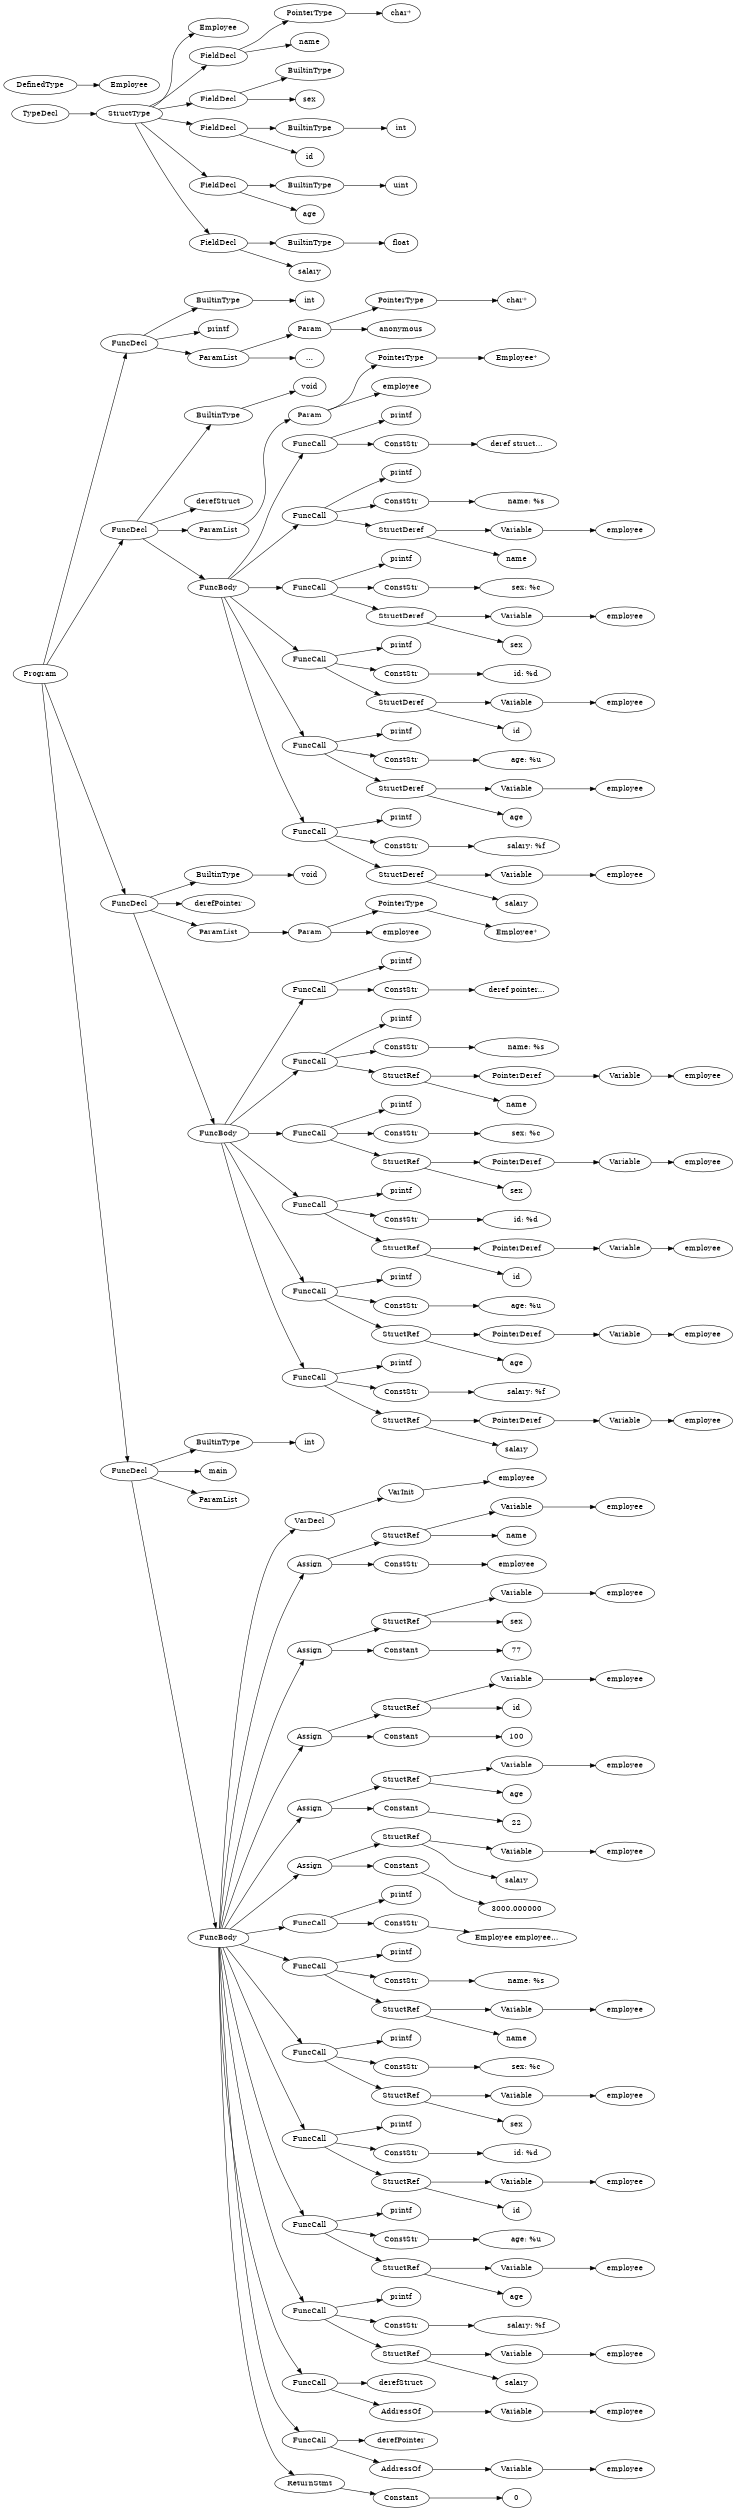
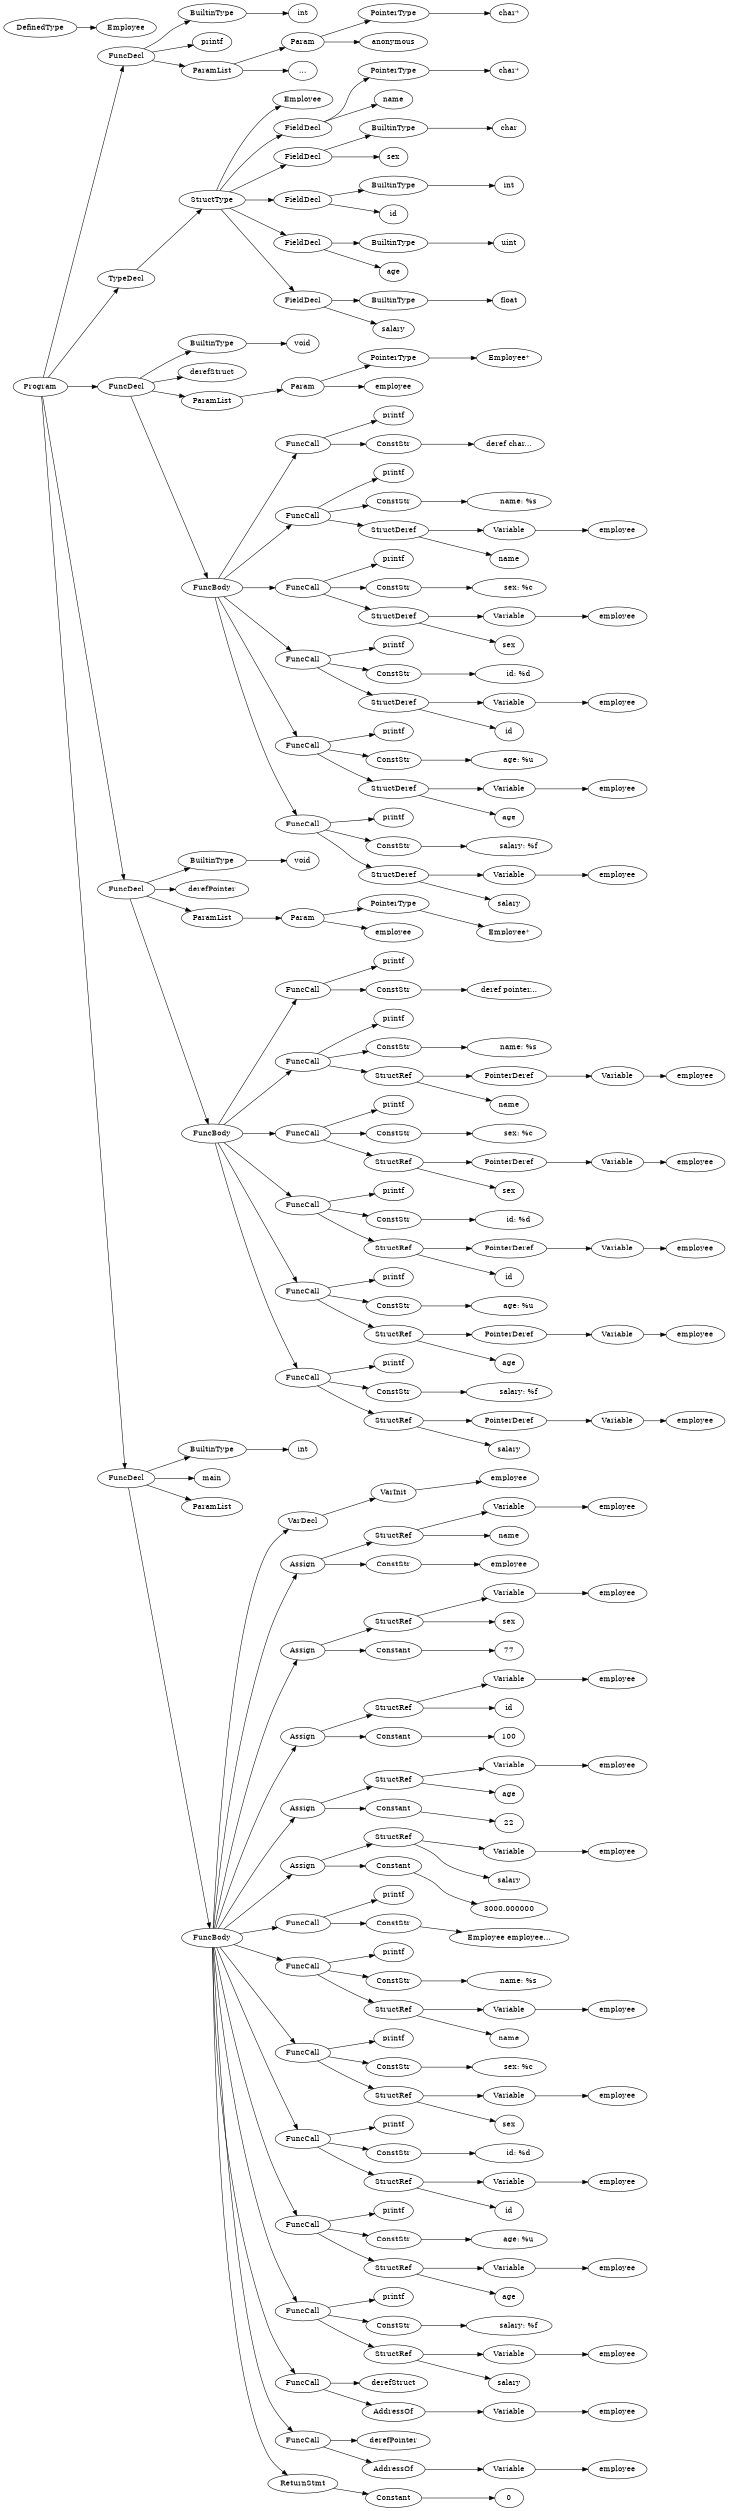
none -> (509, 128)
none -> (82, 335)
(517, 444) -> (509, 444)
